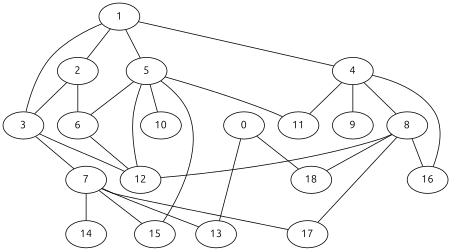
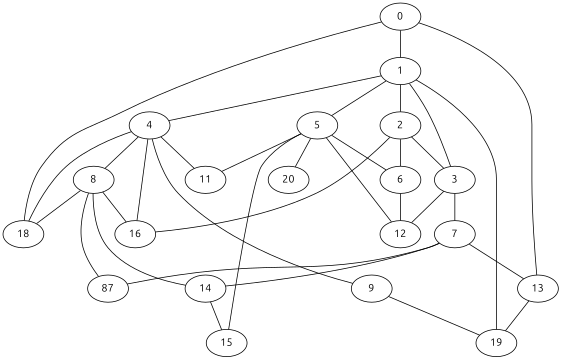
none -> (400, 44)
(161, 125) -> (289, 180)
(278, 163) -> (119, 258)
none -> (69, 164)
(121, 207) -> (216, 316)
none -> (282, 207)
(308, 234) -> (108, 289)
none -> (496, 343)
